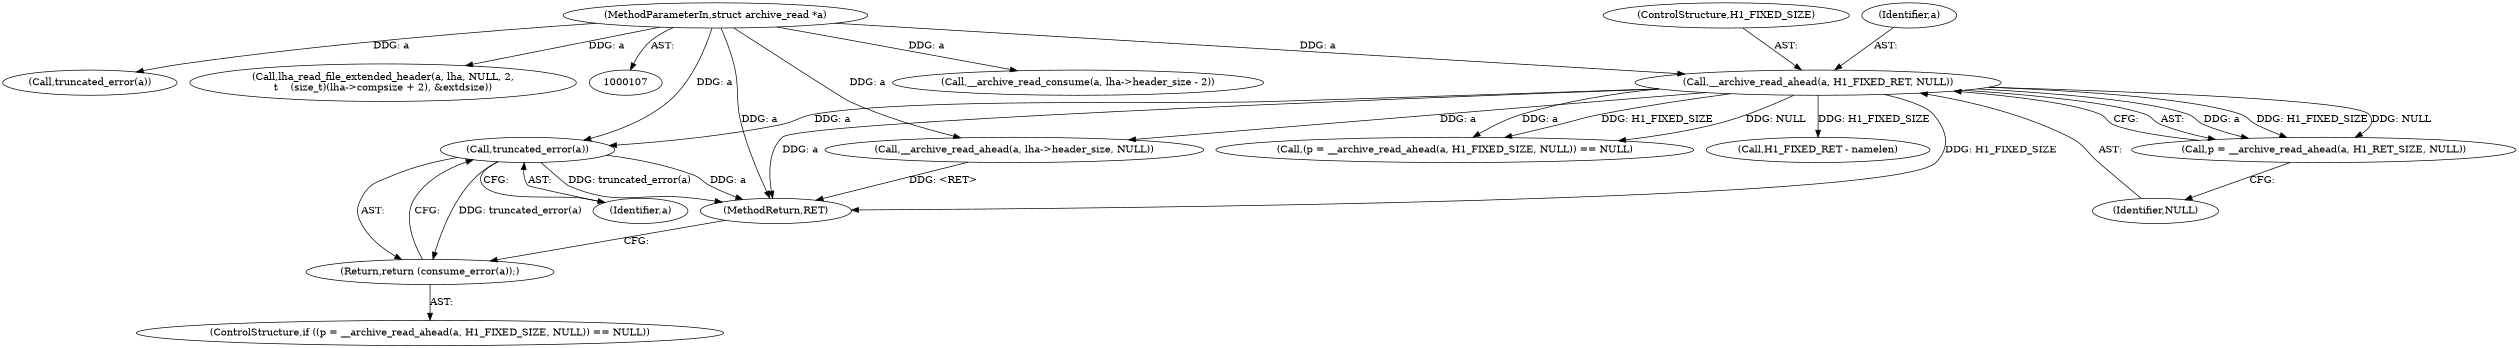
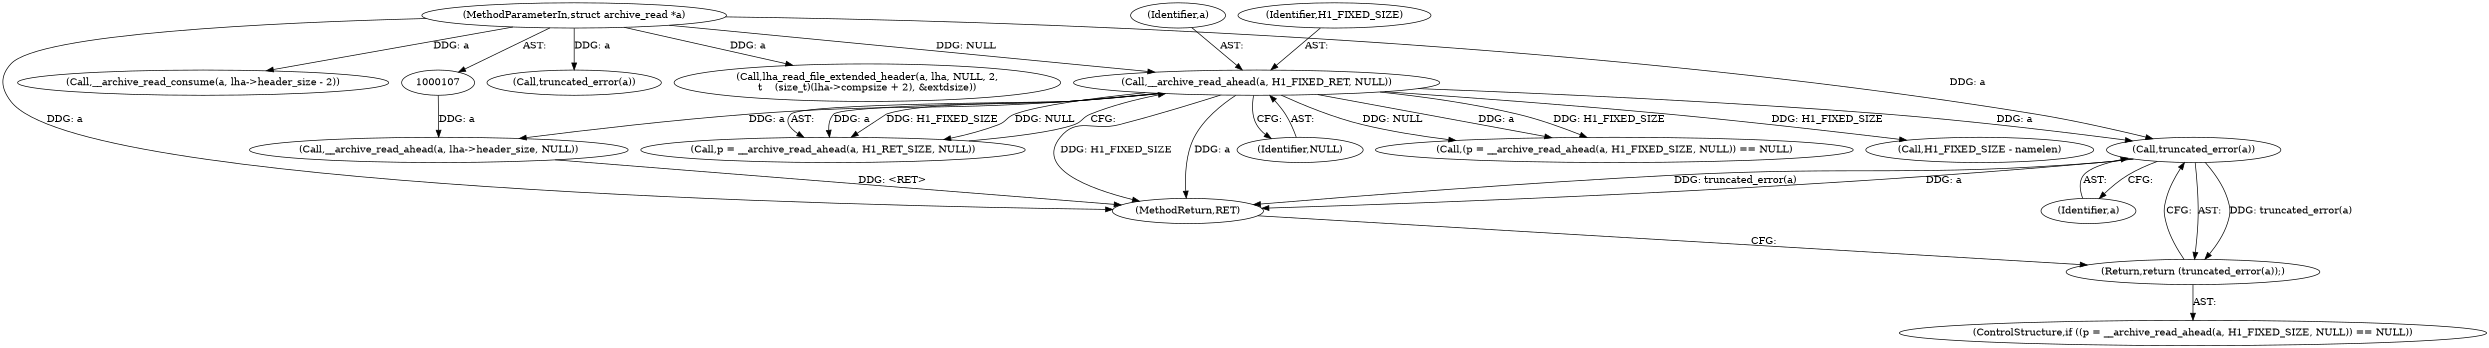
(1726, 15) -> (1334, 15)
(1318, 46) -> (966, 46)
(838, 95) -> (438, 113)
(1818, 150) -> (1980, 150)
(2241, 180) -> (1254, 117)
(430, 272) -> (2193, 272)
